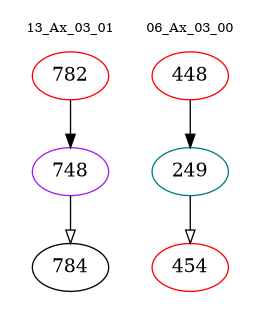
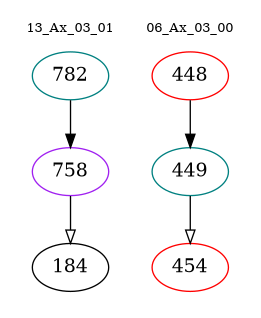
(71, 76) -> (71, 76)
(71, 172) -> (71, 172)
(190, 172) -> (190, 172)
(71, 267) -> (71, 267)
